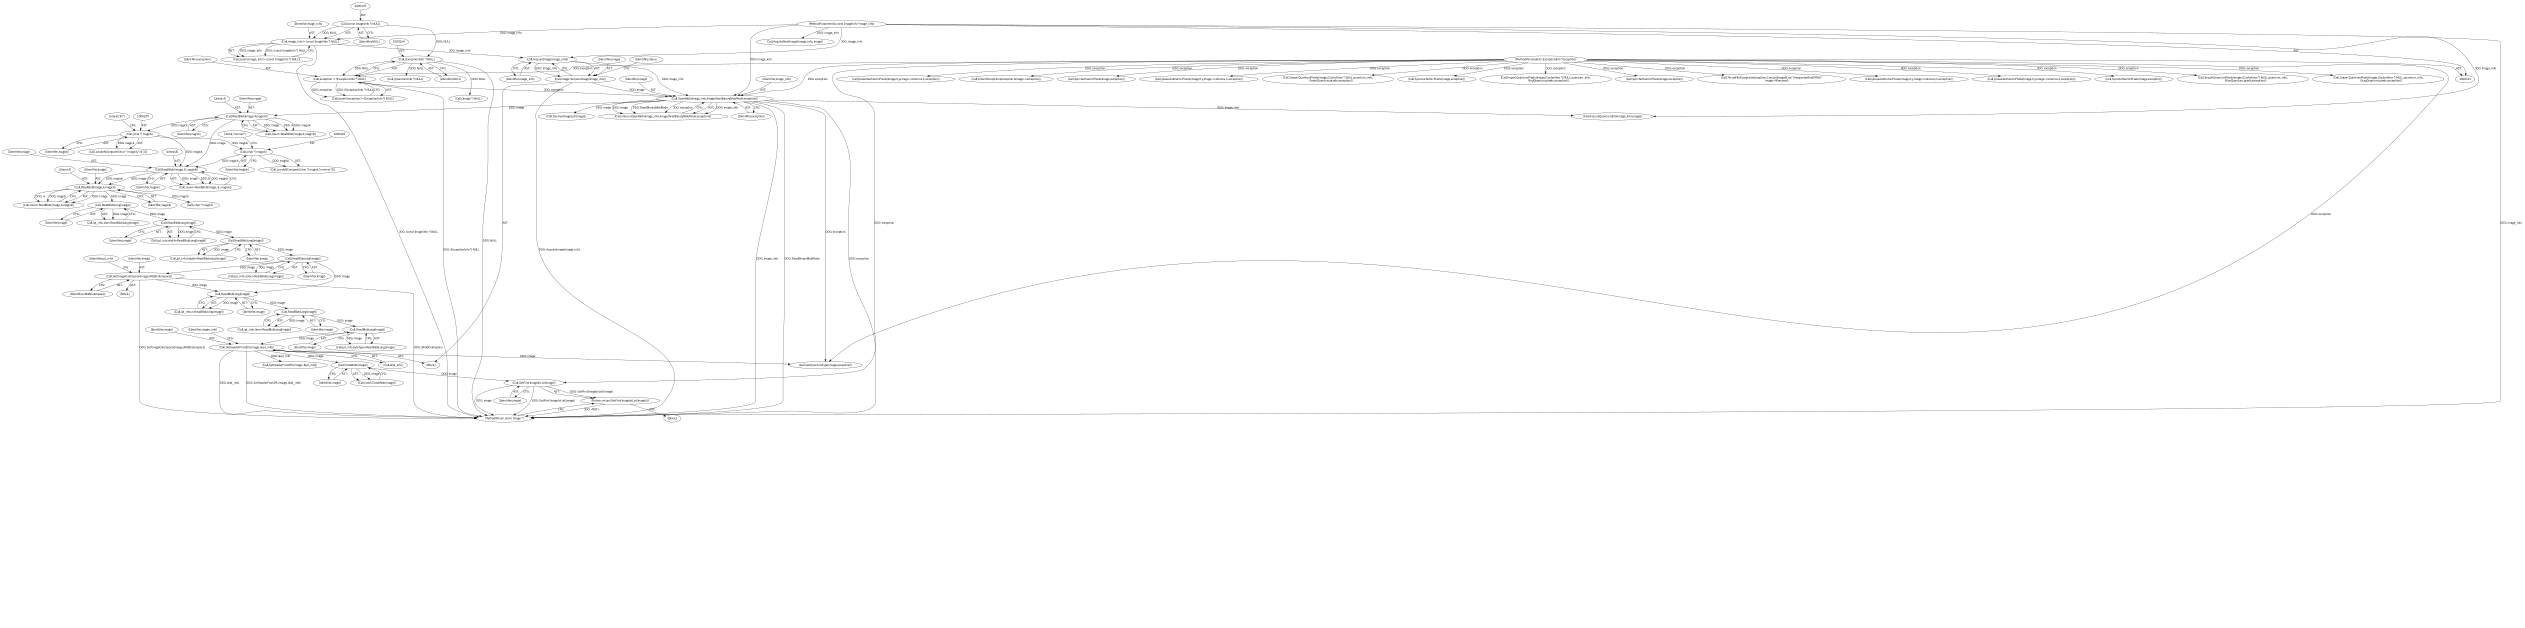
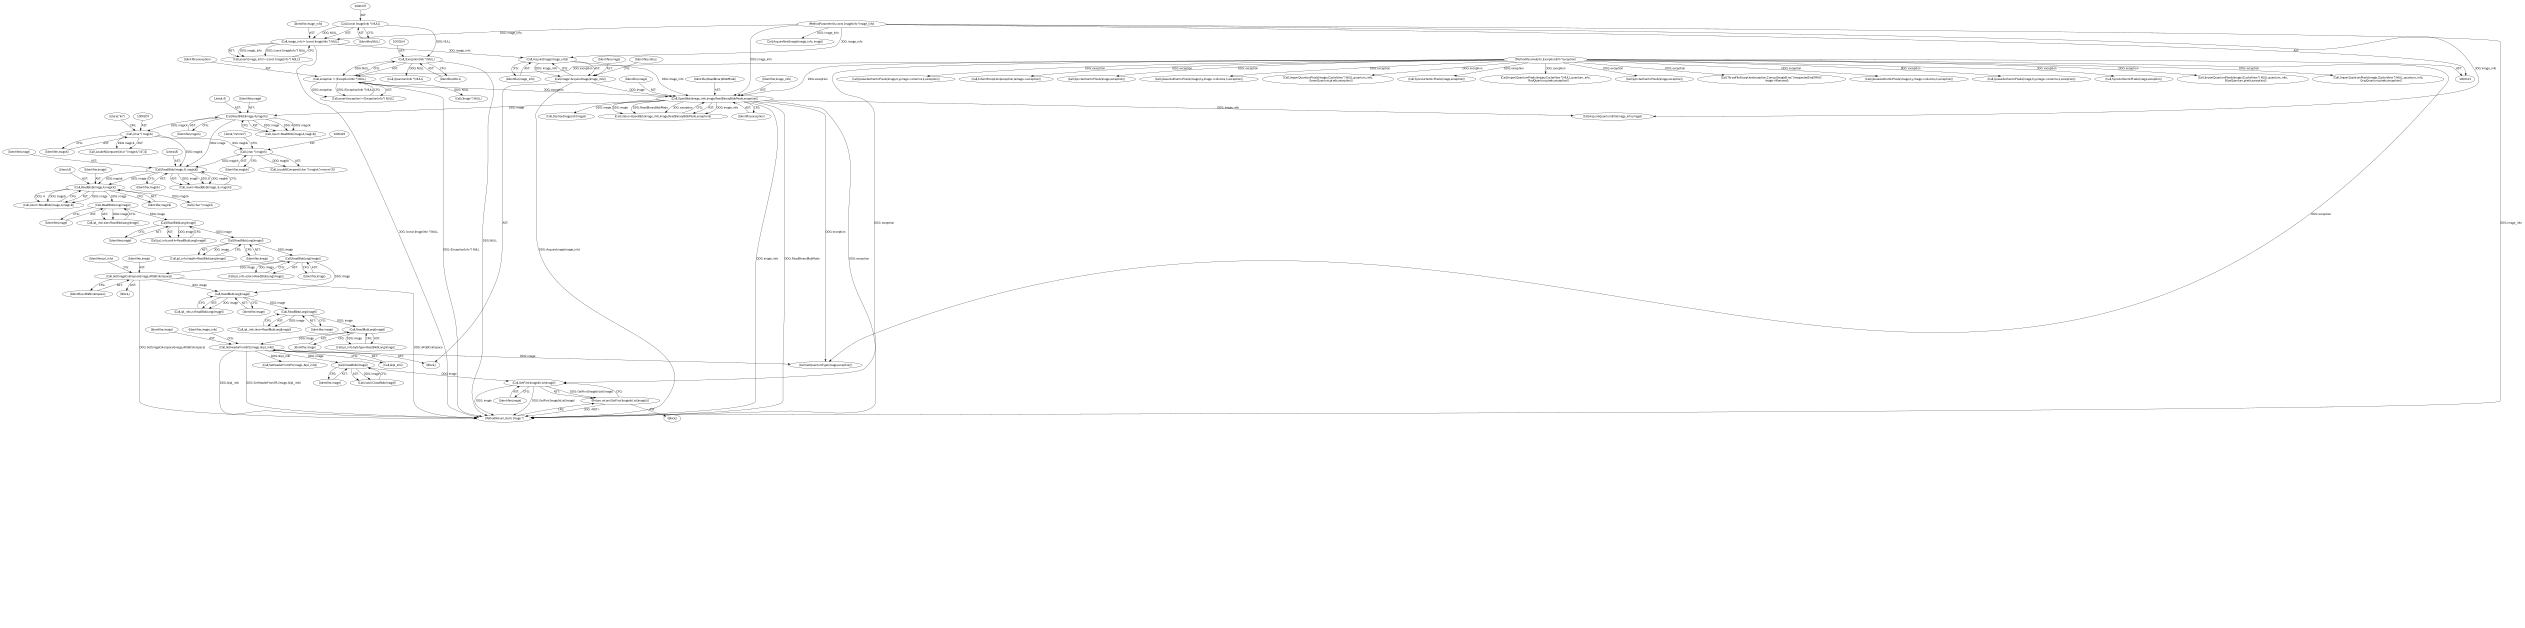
(462, 69) -> (410, 85)
none -> (715, 79)
none -> (594, 385)
